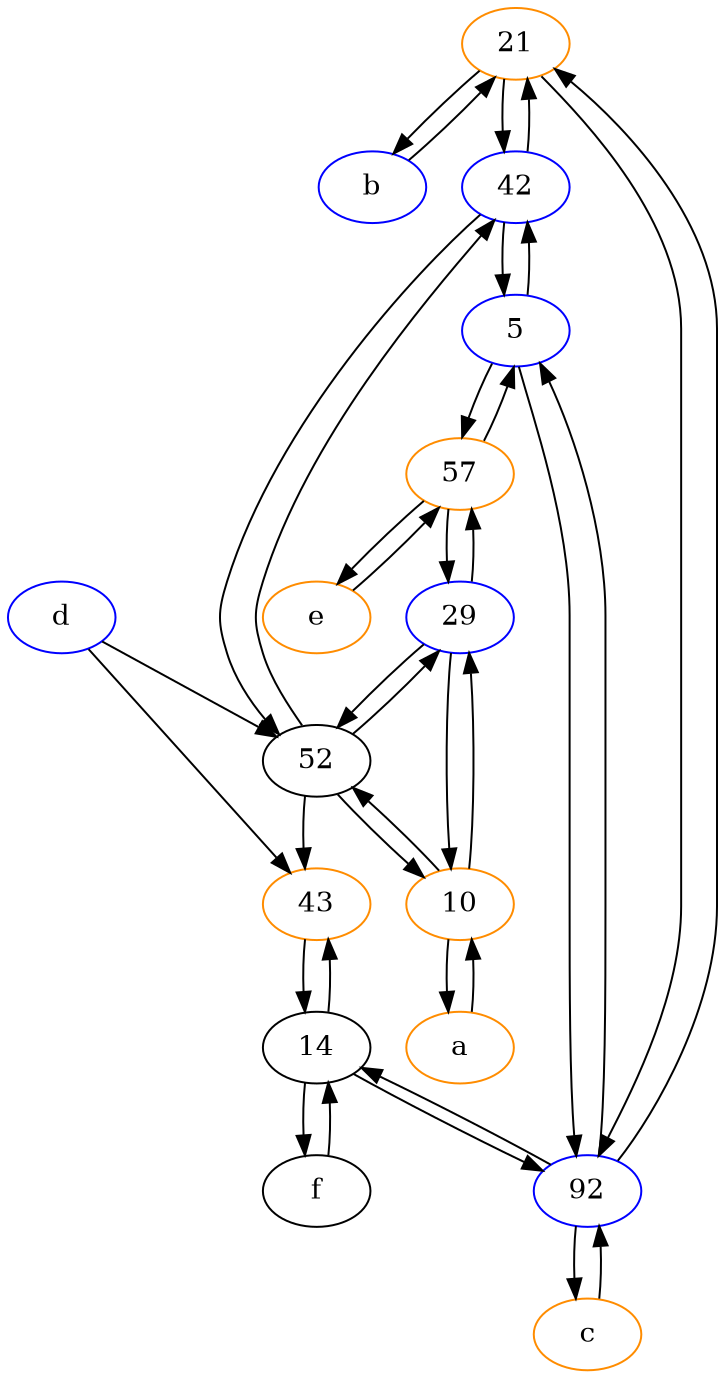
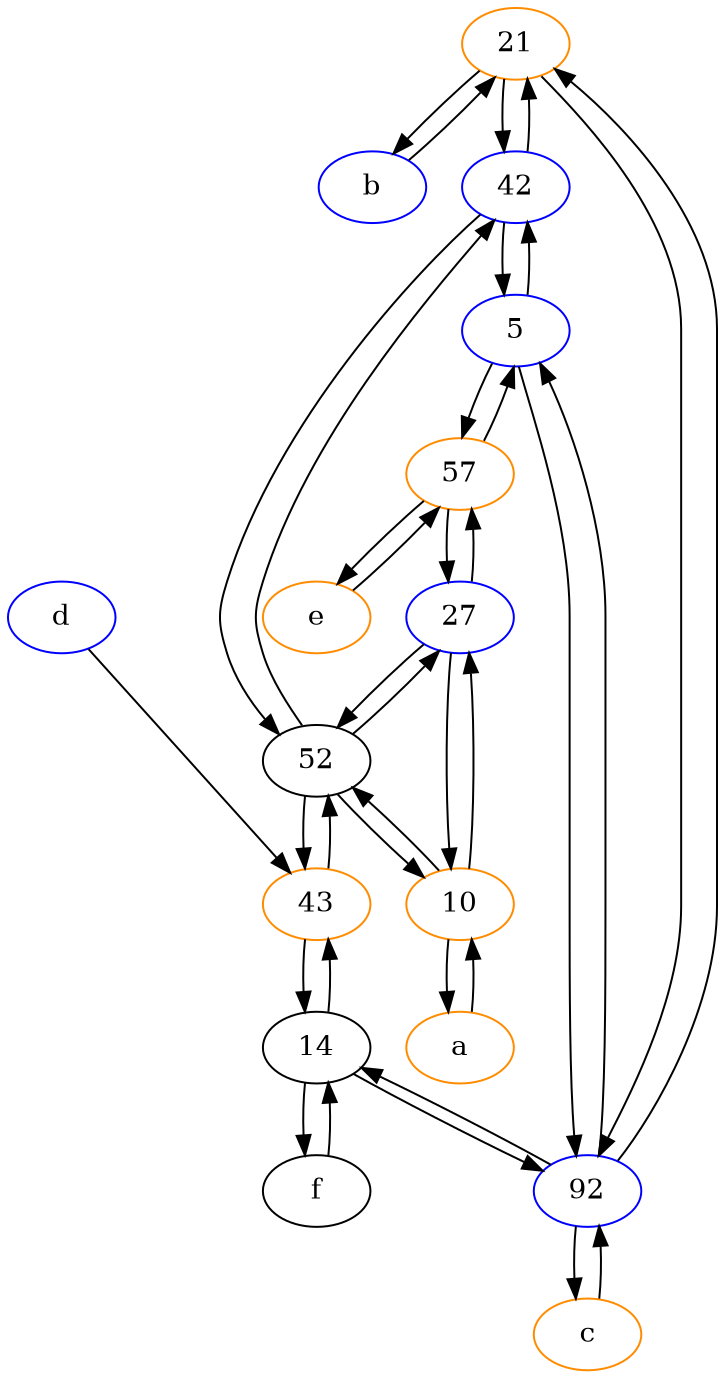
(460, 617) -> (460, 617)
(180, 684) -> (330, 842)
